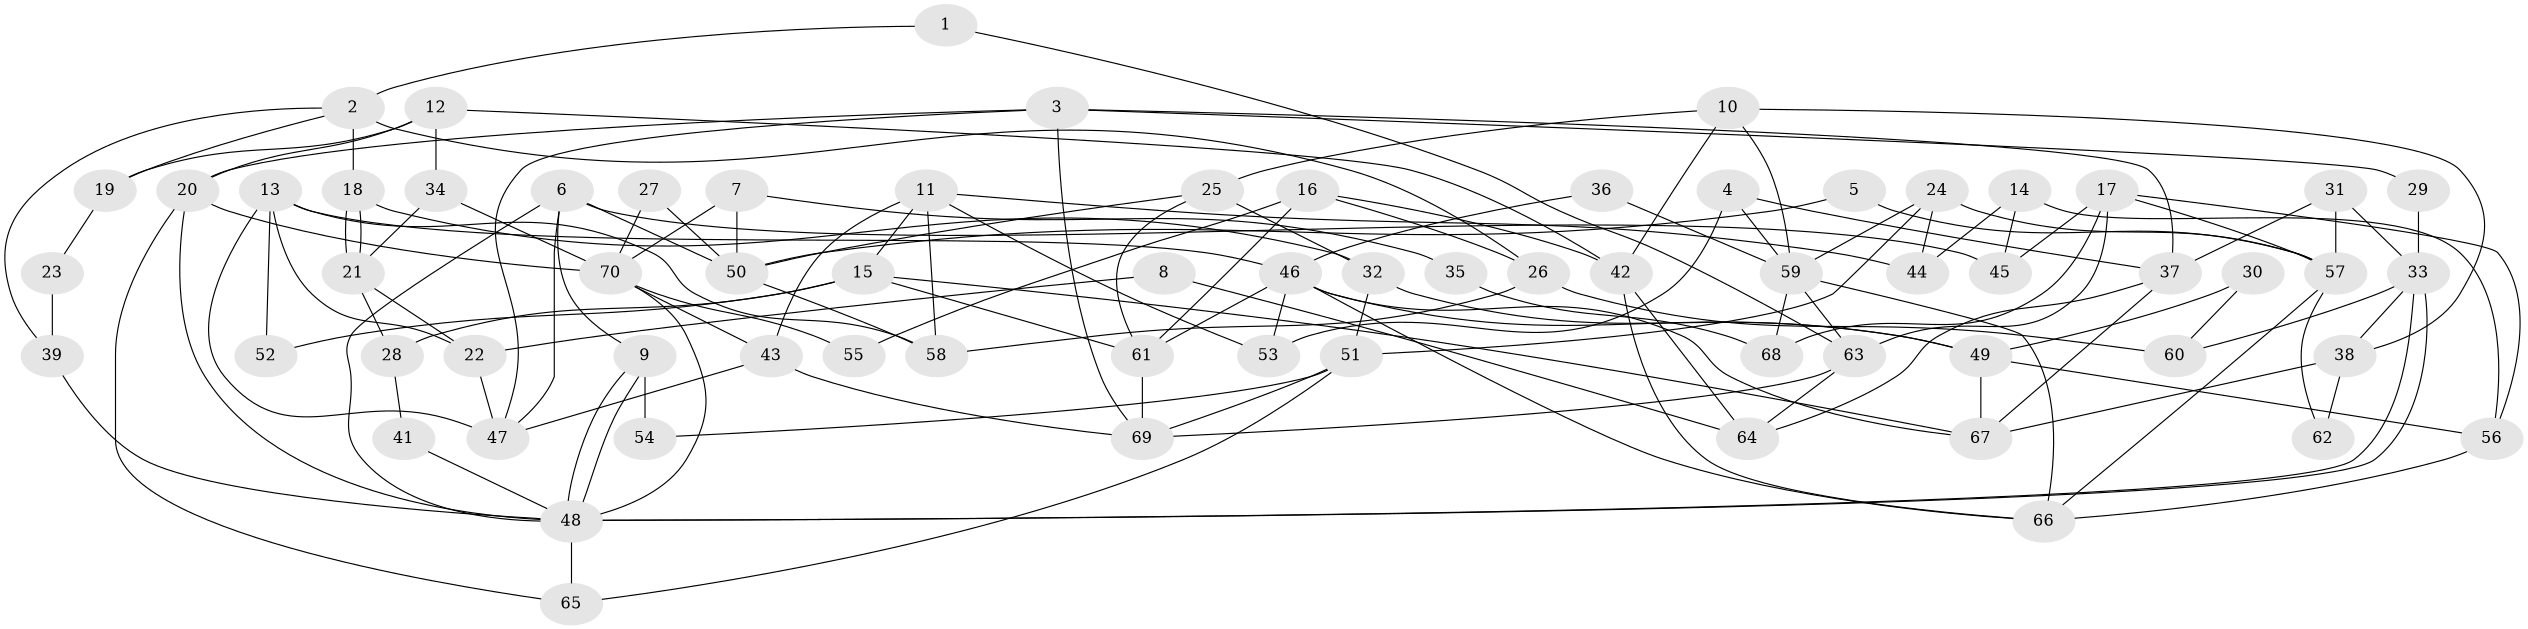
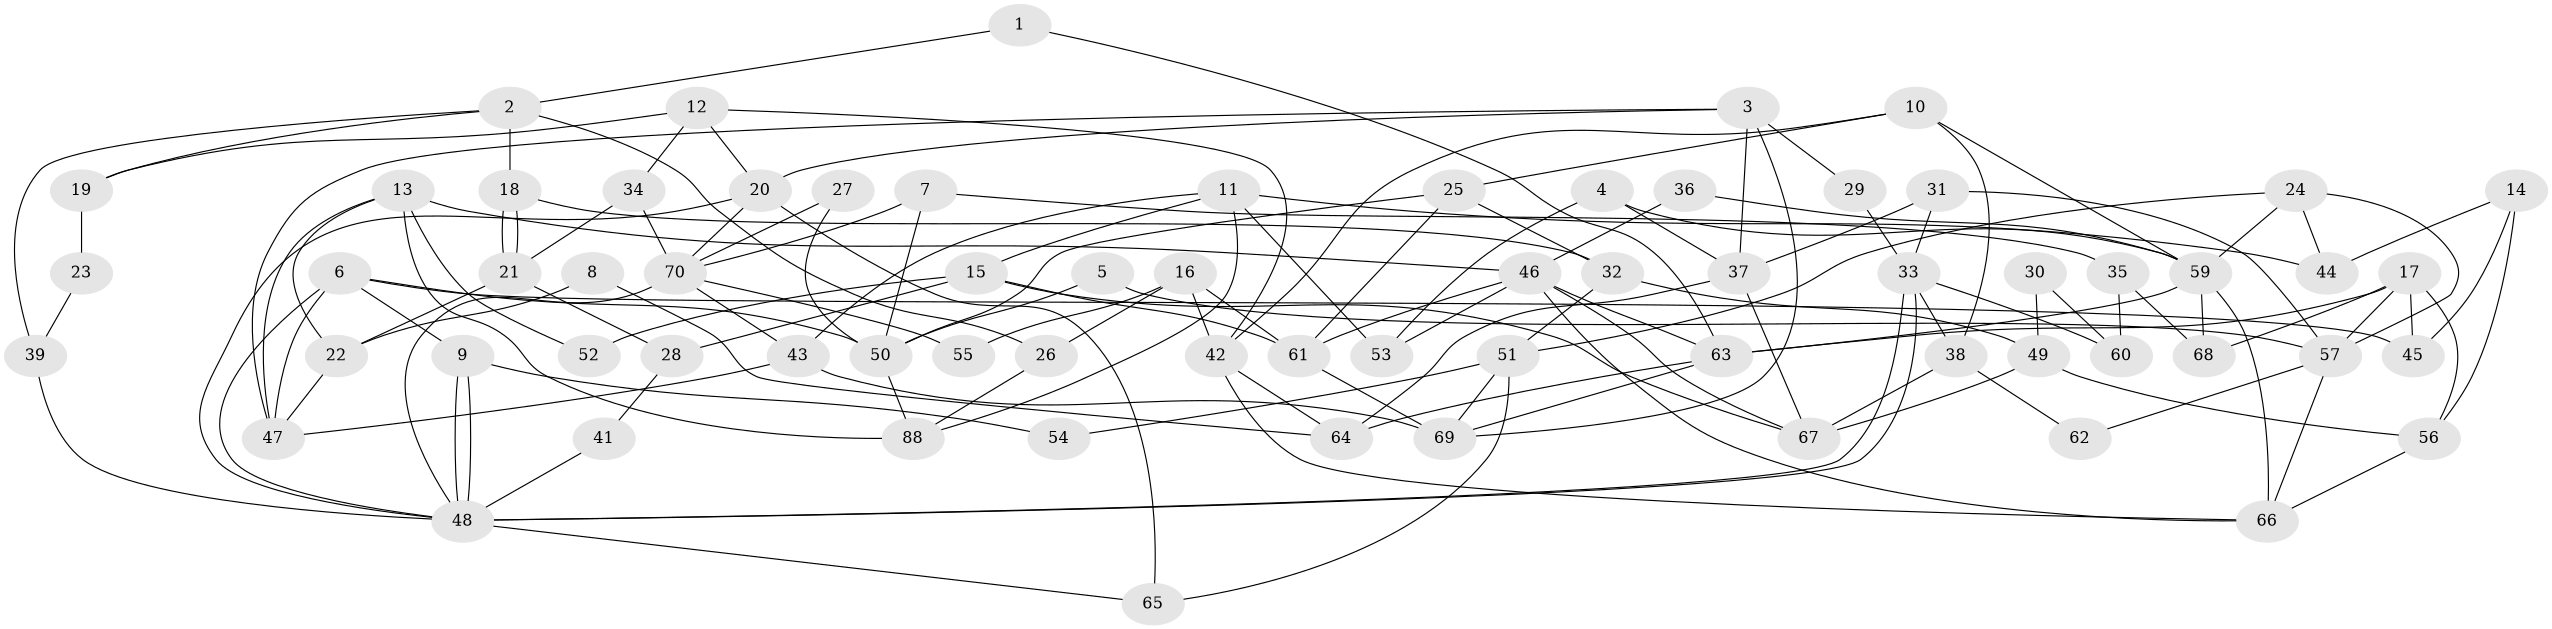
(1519, 324) -> (1625, 316)
(1852, 327) -> (2120, 315)
(937, 356) -> (913, 439)
